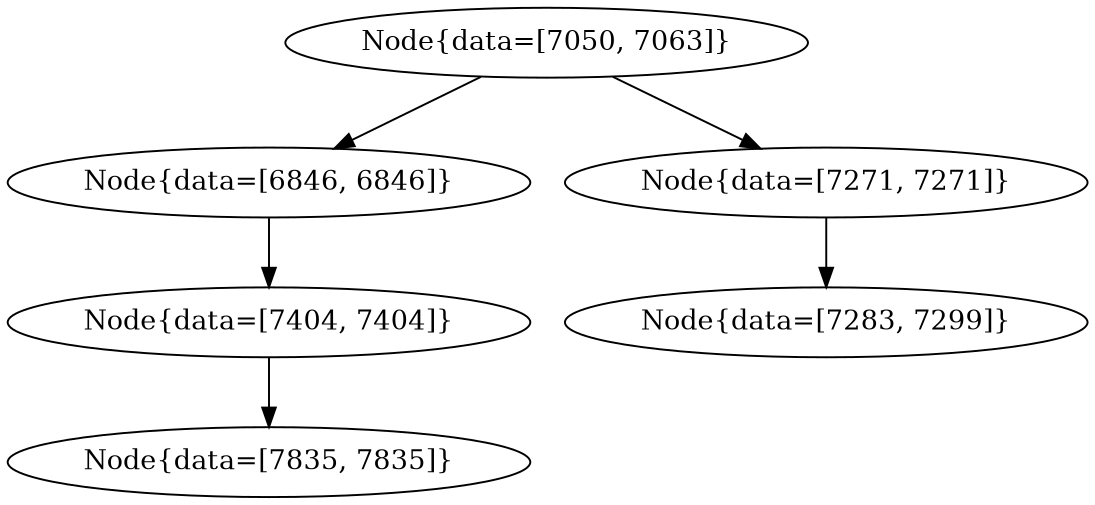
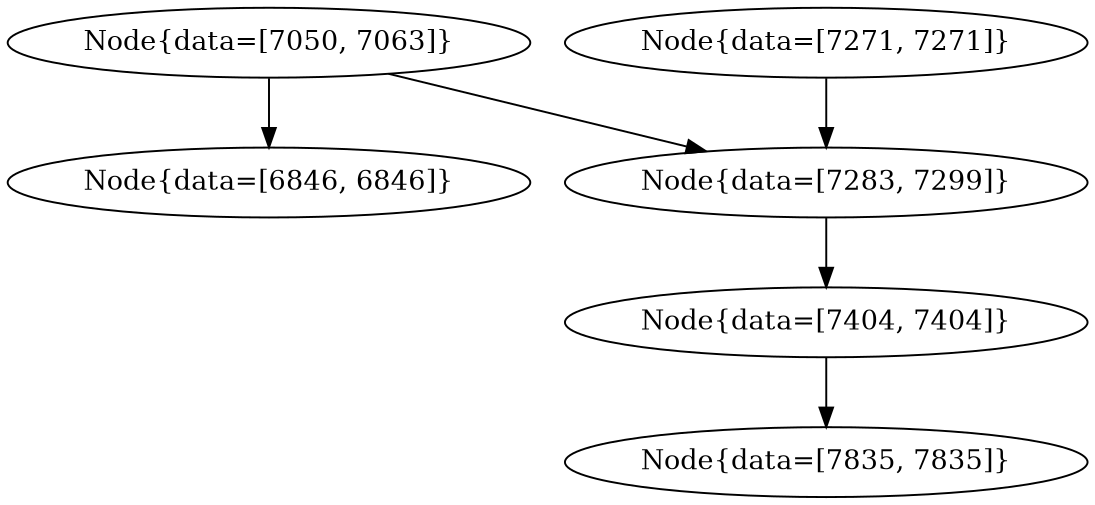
(678, 108) -> (538, 110)
(269, 243) -> (826, 243)
